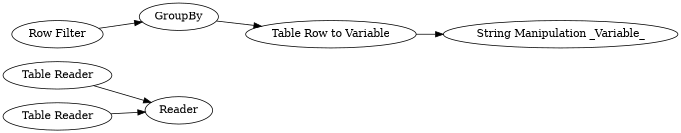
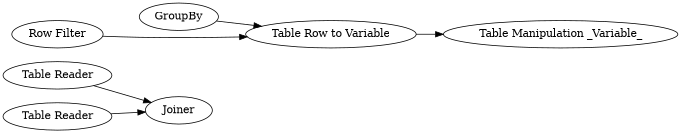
(117, 26) -> (171, 38)
(561, 34) -> (561, 34)
(179, 110) -> (179, 110)
